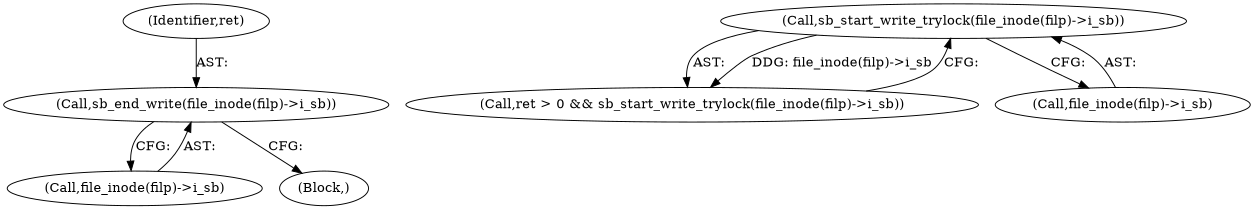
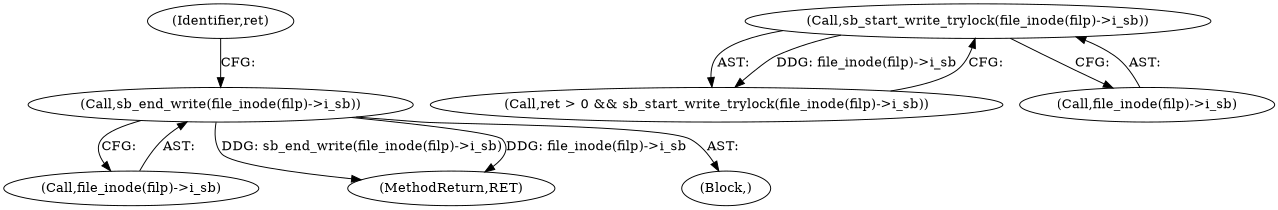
(215, 63) -> (240, 63)
(288, 147) -> (725, 147)
none -> (451, 188)
